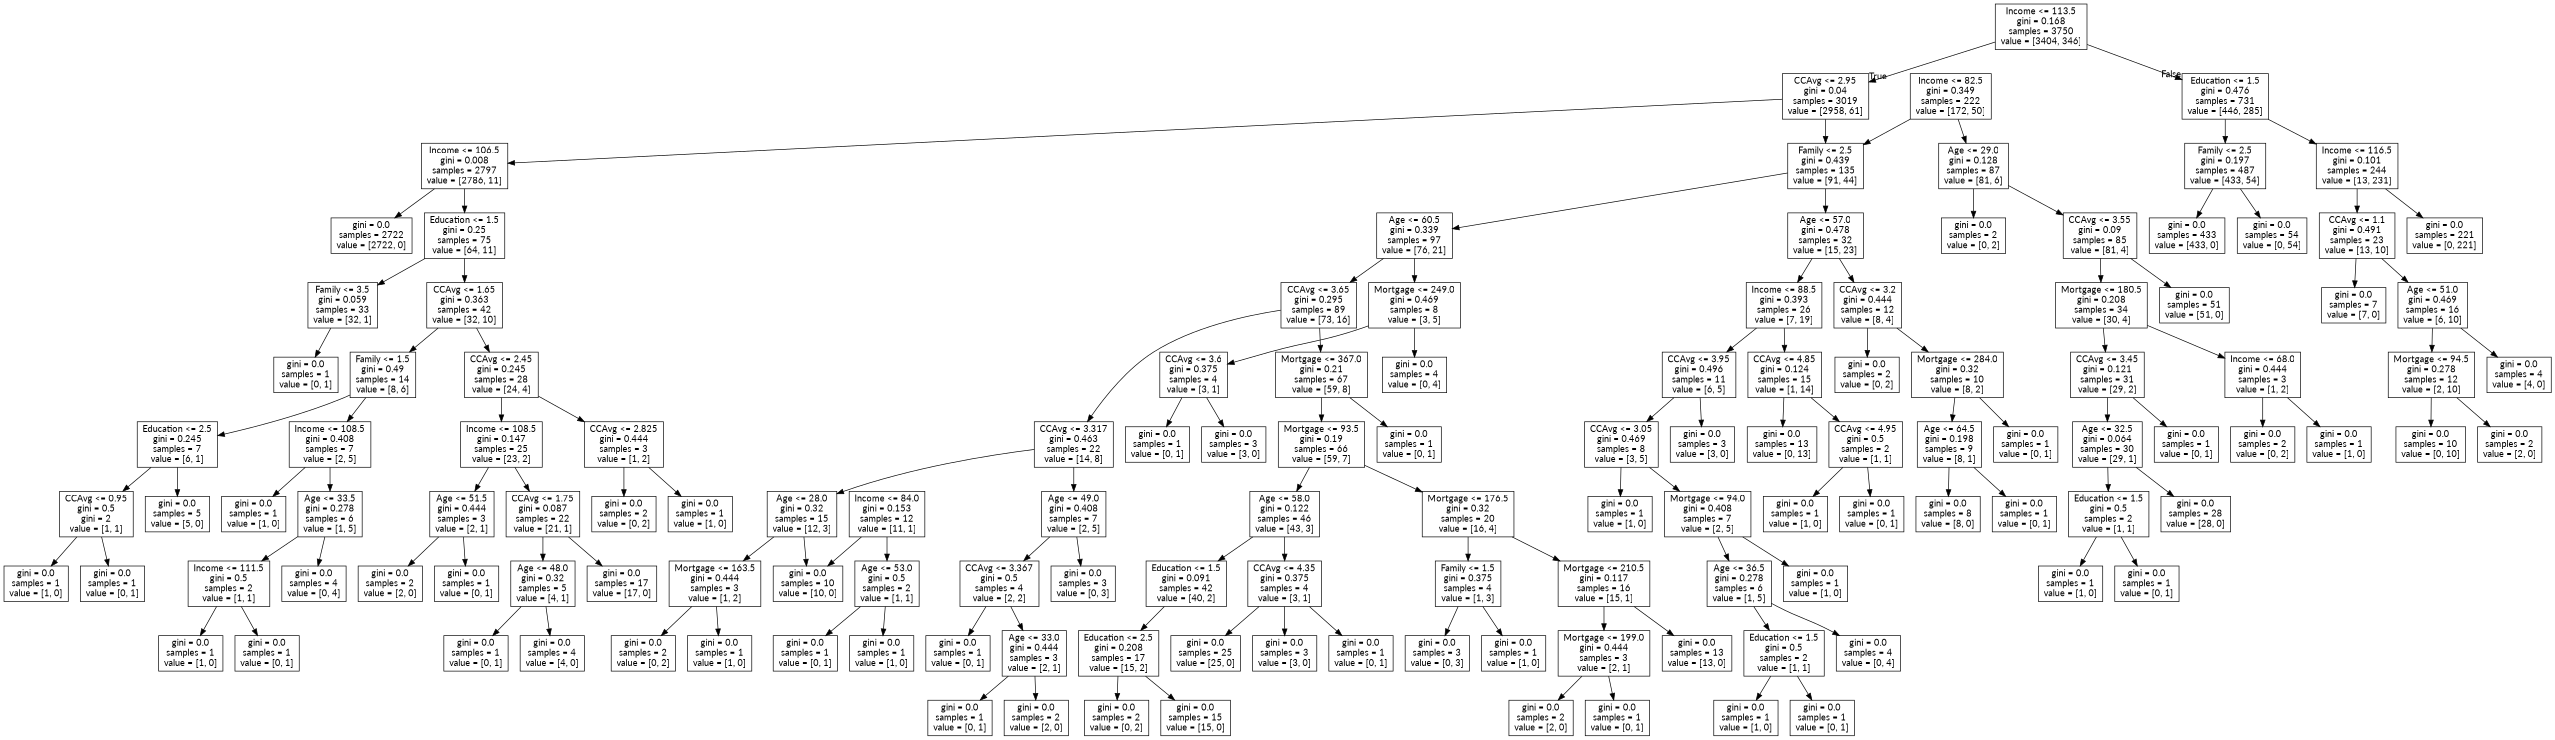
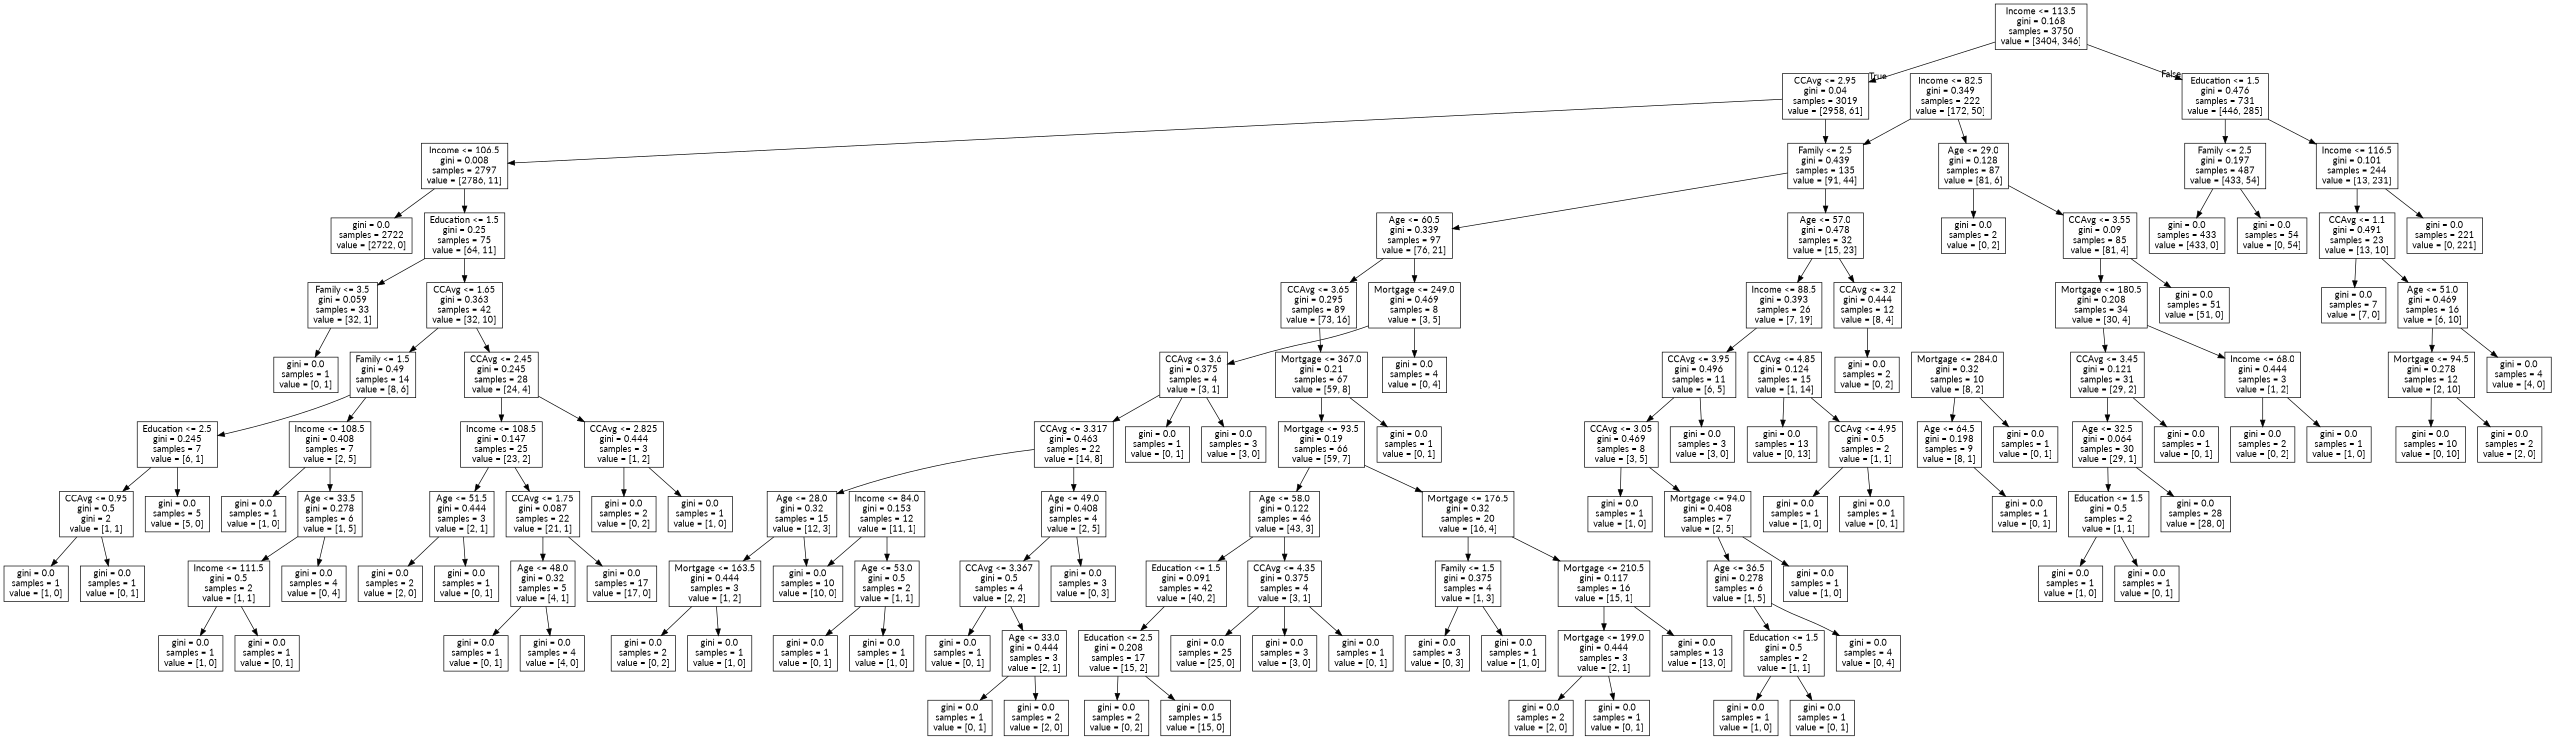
(1784, 337) -> none
(1910, 338) -> none
(1173, 341) -> (1139, 407)
(1074, 514) -> (1074, 514)
(1948, 514) -> none
